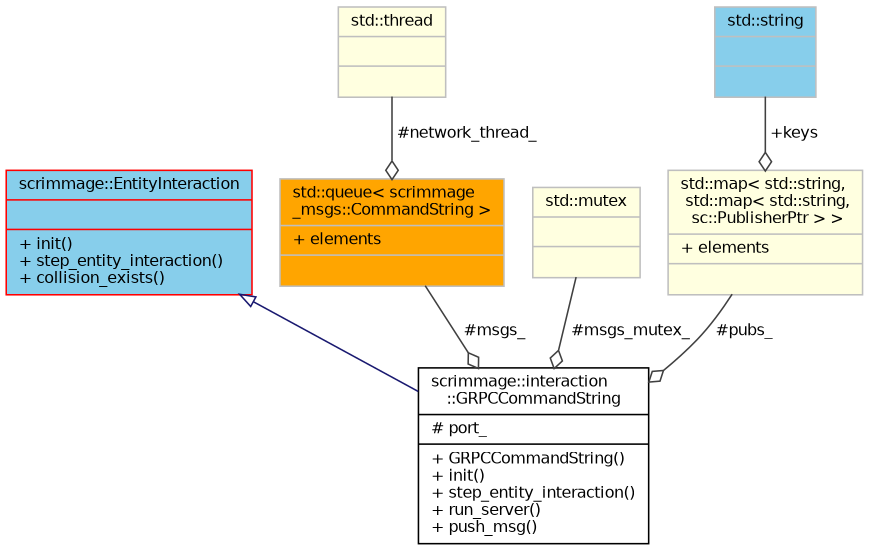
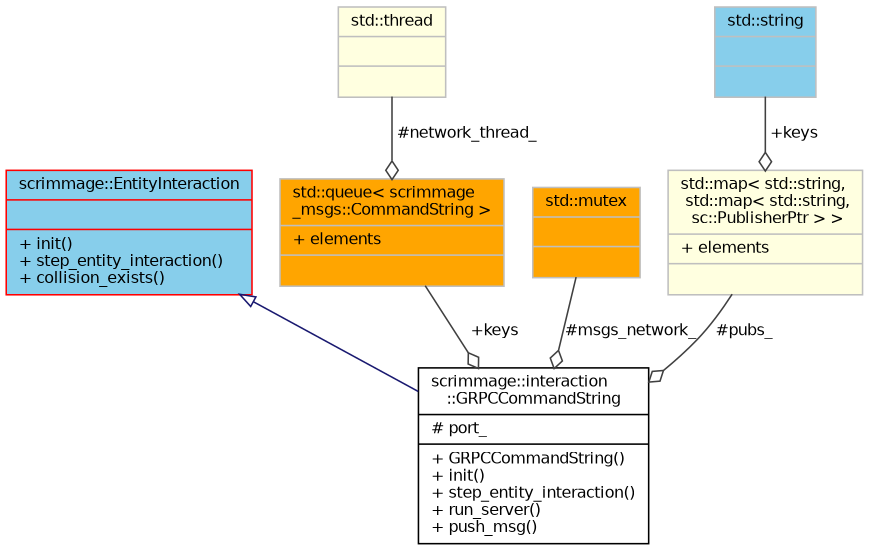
(586, 233) -> (586, 233)
(492, 331) -> (492, 331)
(628, 331) -> (628, 331)
